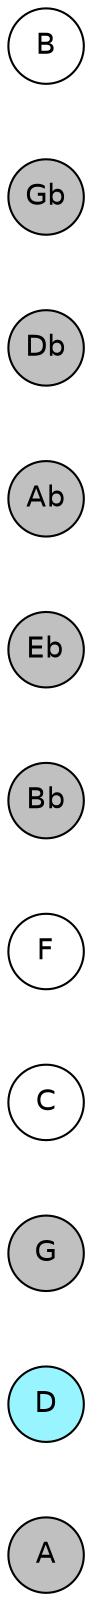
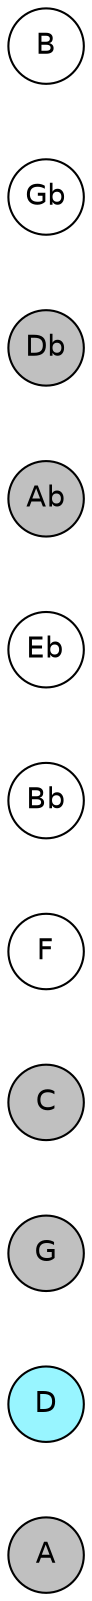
(46, 197) -> (46, 197)
(46, 650) -> (46, 650)
(46, 801) -> (46, 801)
(46, 1102) -> (46, 1102)
